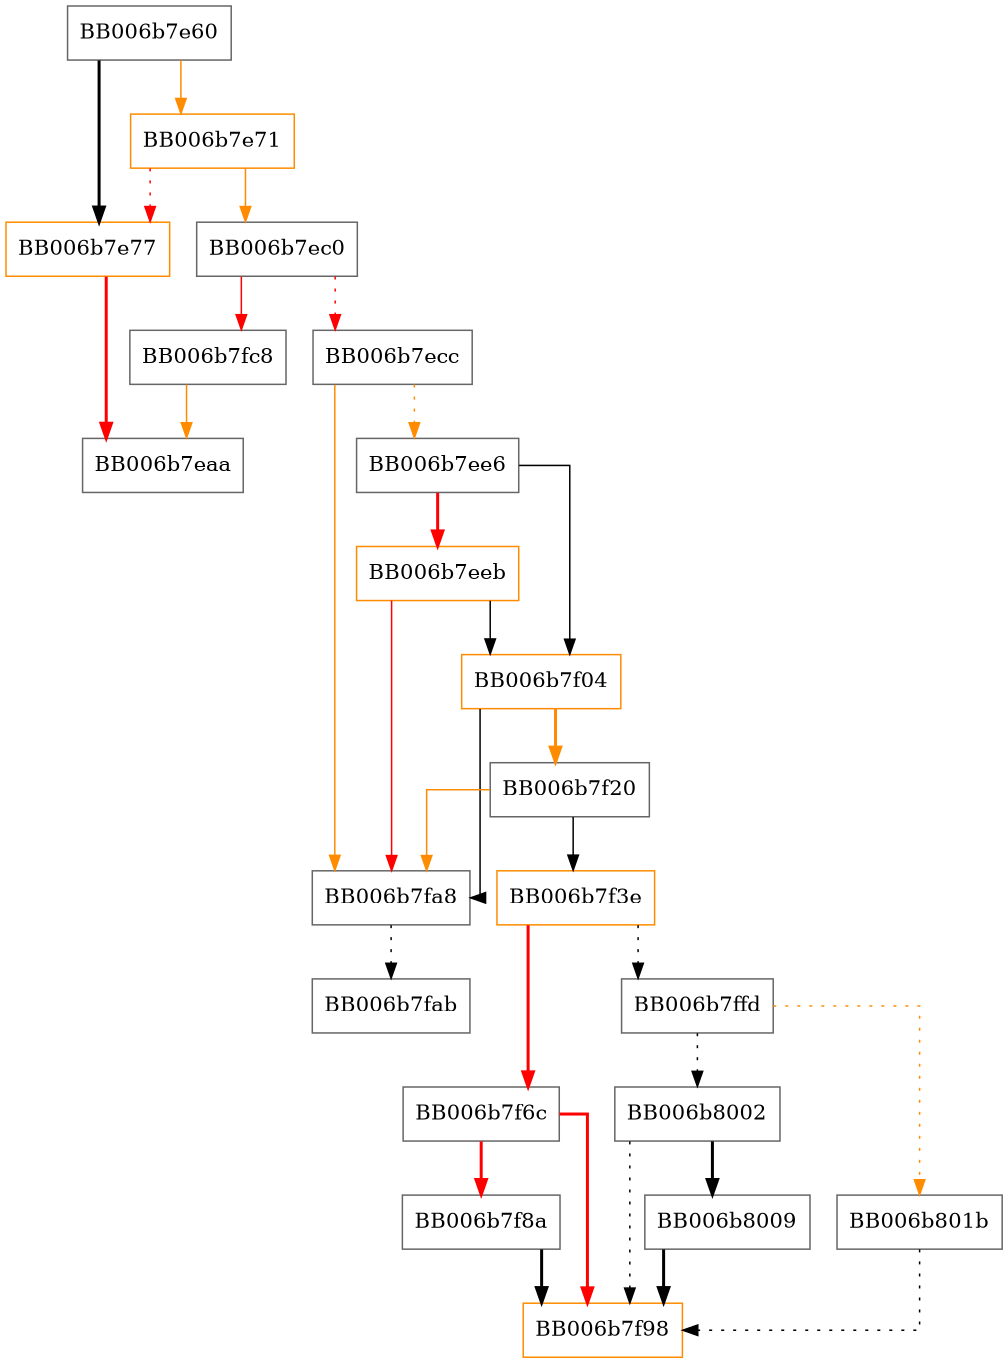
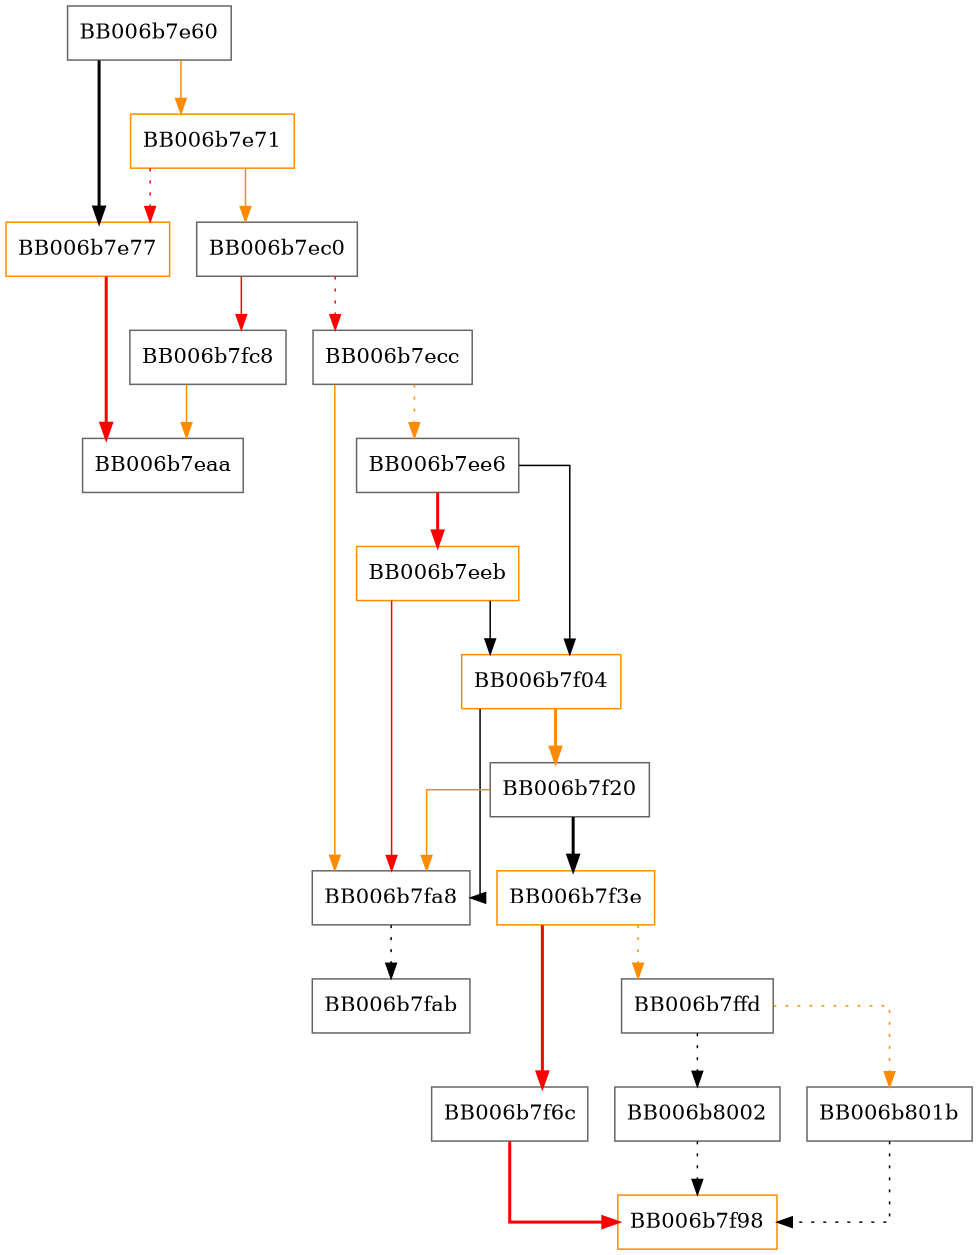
(573, 836) -> (573, 836)
(638, 944) -> (638, 944)
(481, 1222) -> none
(727, 1222) -> none
